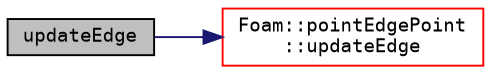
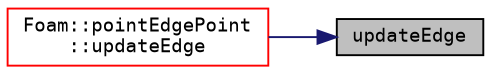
(179, 37) -> (293, 37)
